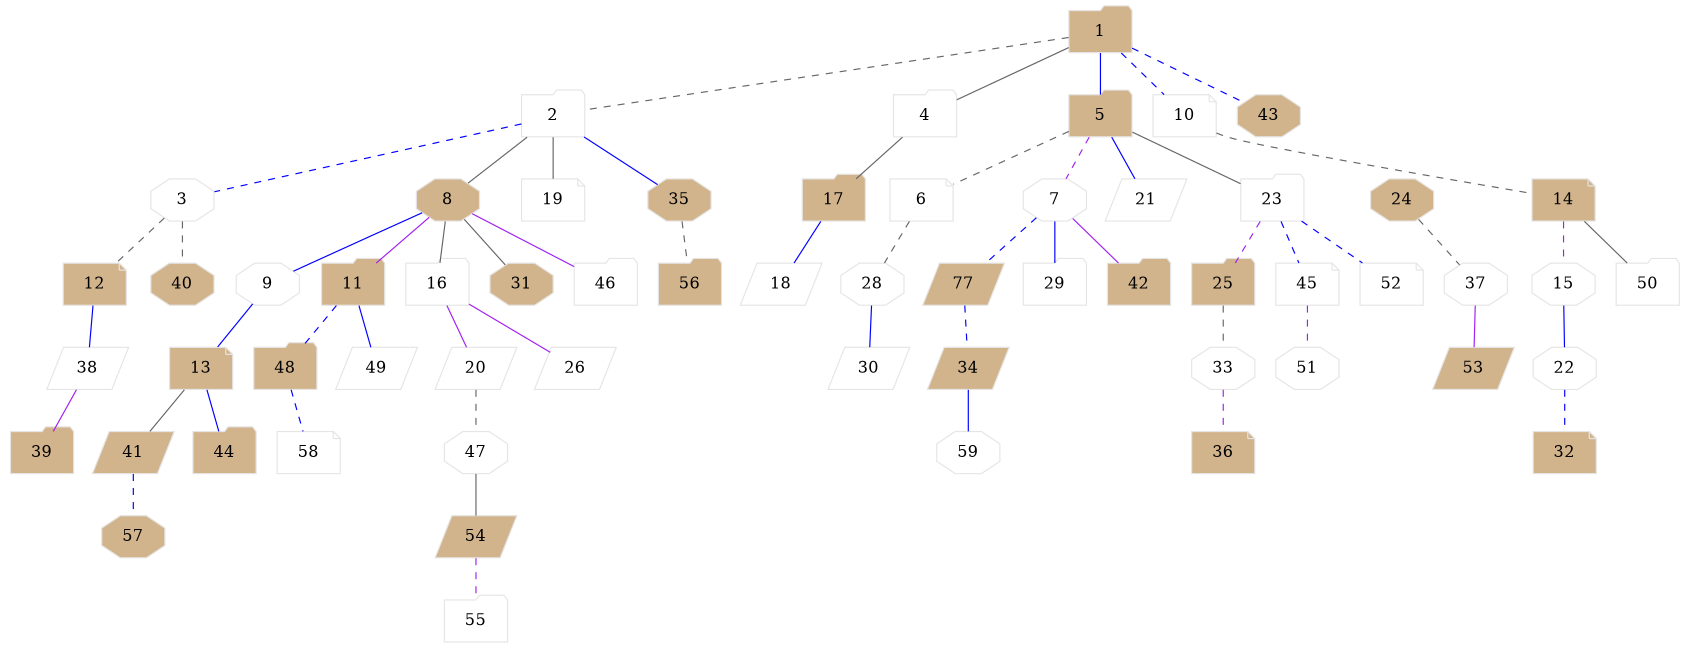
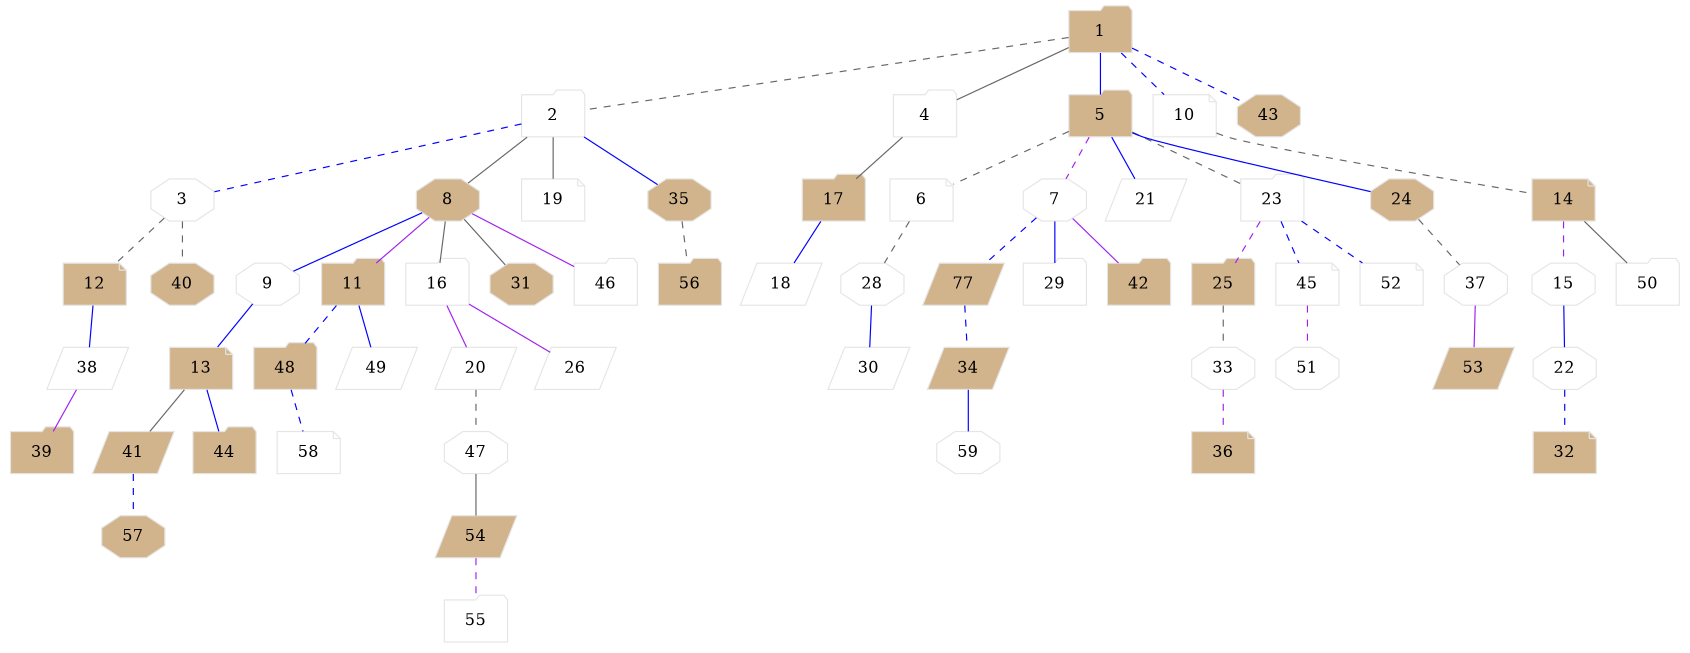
(1186, 158) -> (1186, 158)
none -> (1251, 164)
